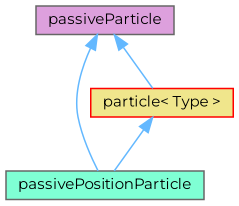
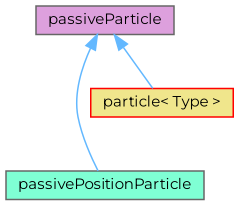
(129, 150) -> none
